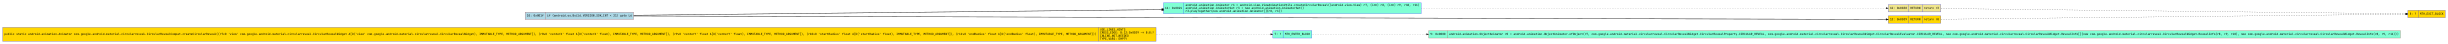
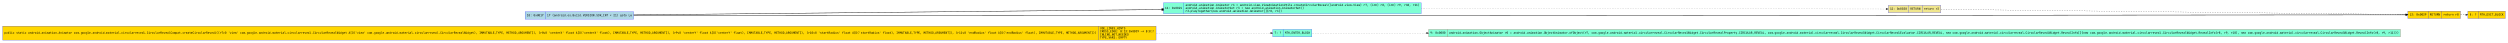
(2173, 11) -> (2173, 12)
(579, 16) -> (579, 15)
